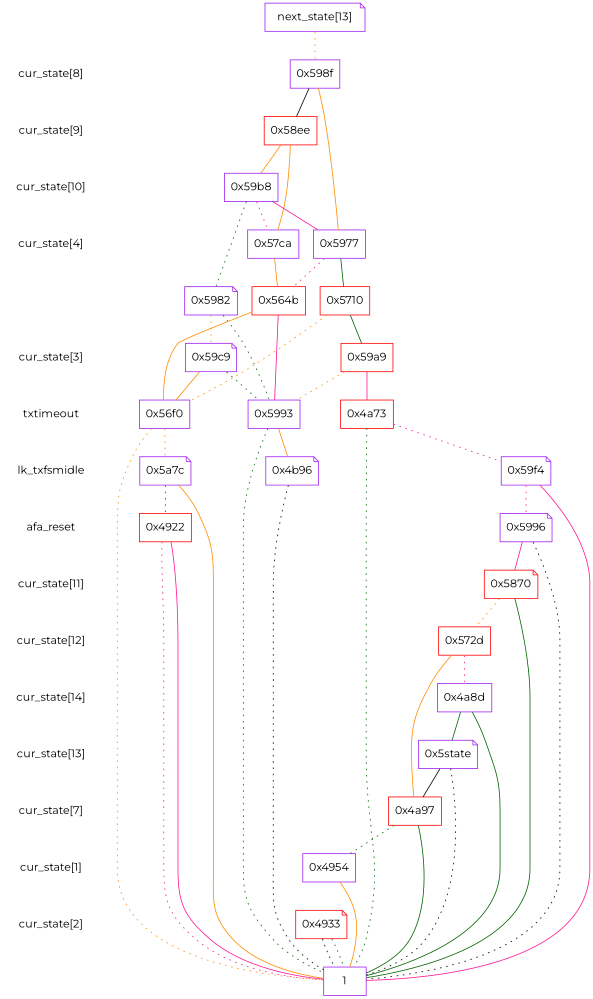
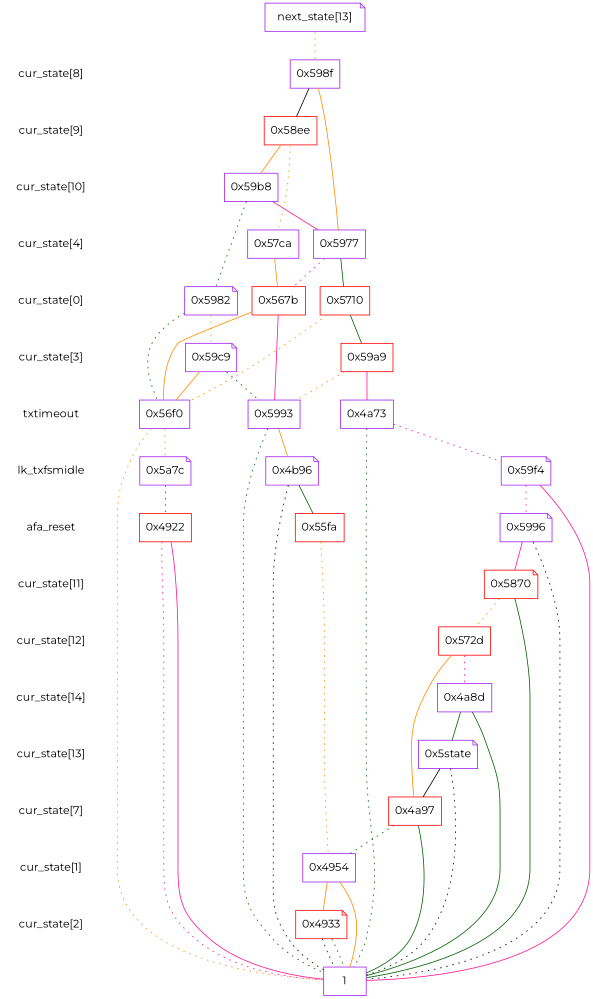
(287, 188) -> (287, 188)
(262, 216) -> none
none -> (51, 301)
(279, 301) -> (279, 301)
(250, 356) -> (149, 350)
(367, 414) -> (367, 414)
none -> (320, 528)
(213, 761) -> none
none -> (325, 896)
